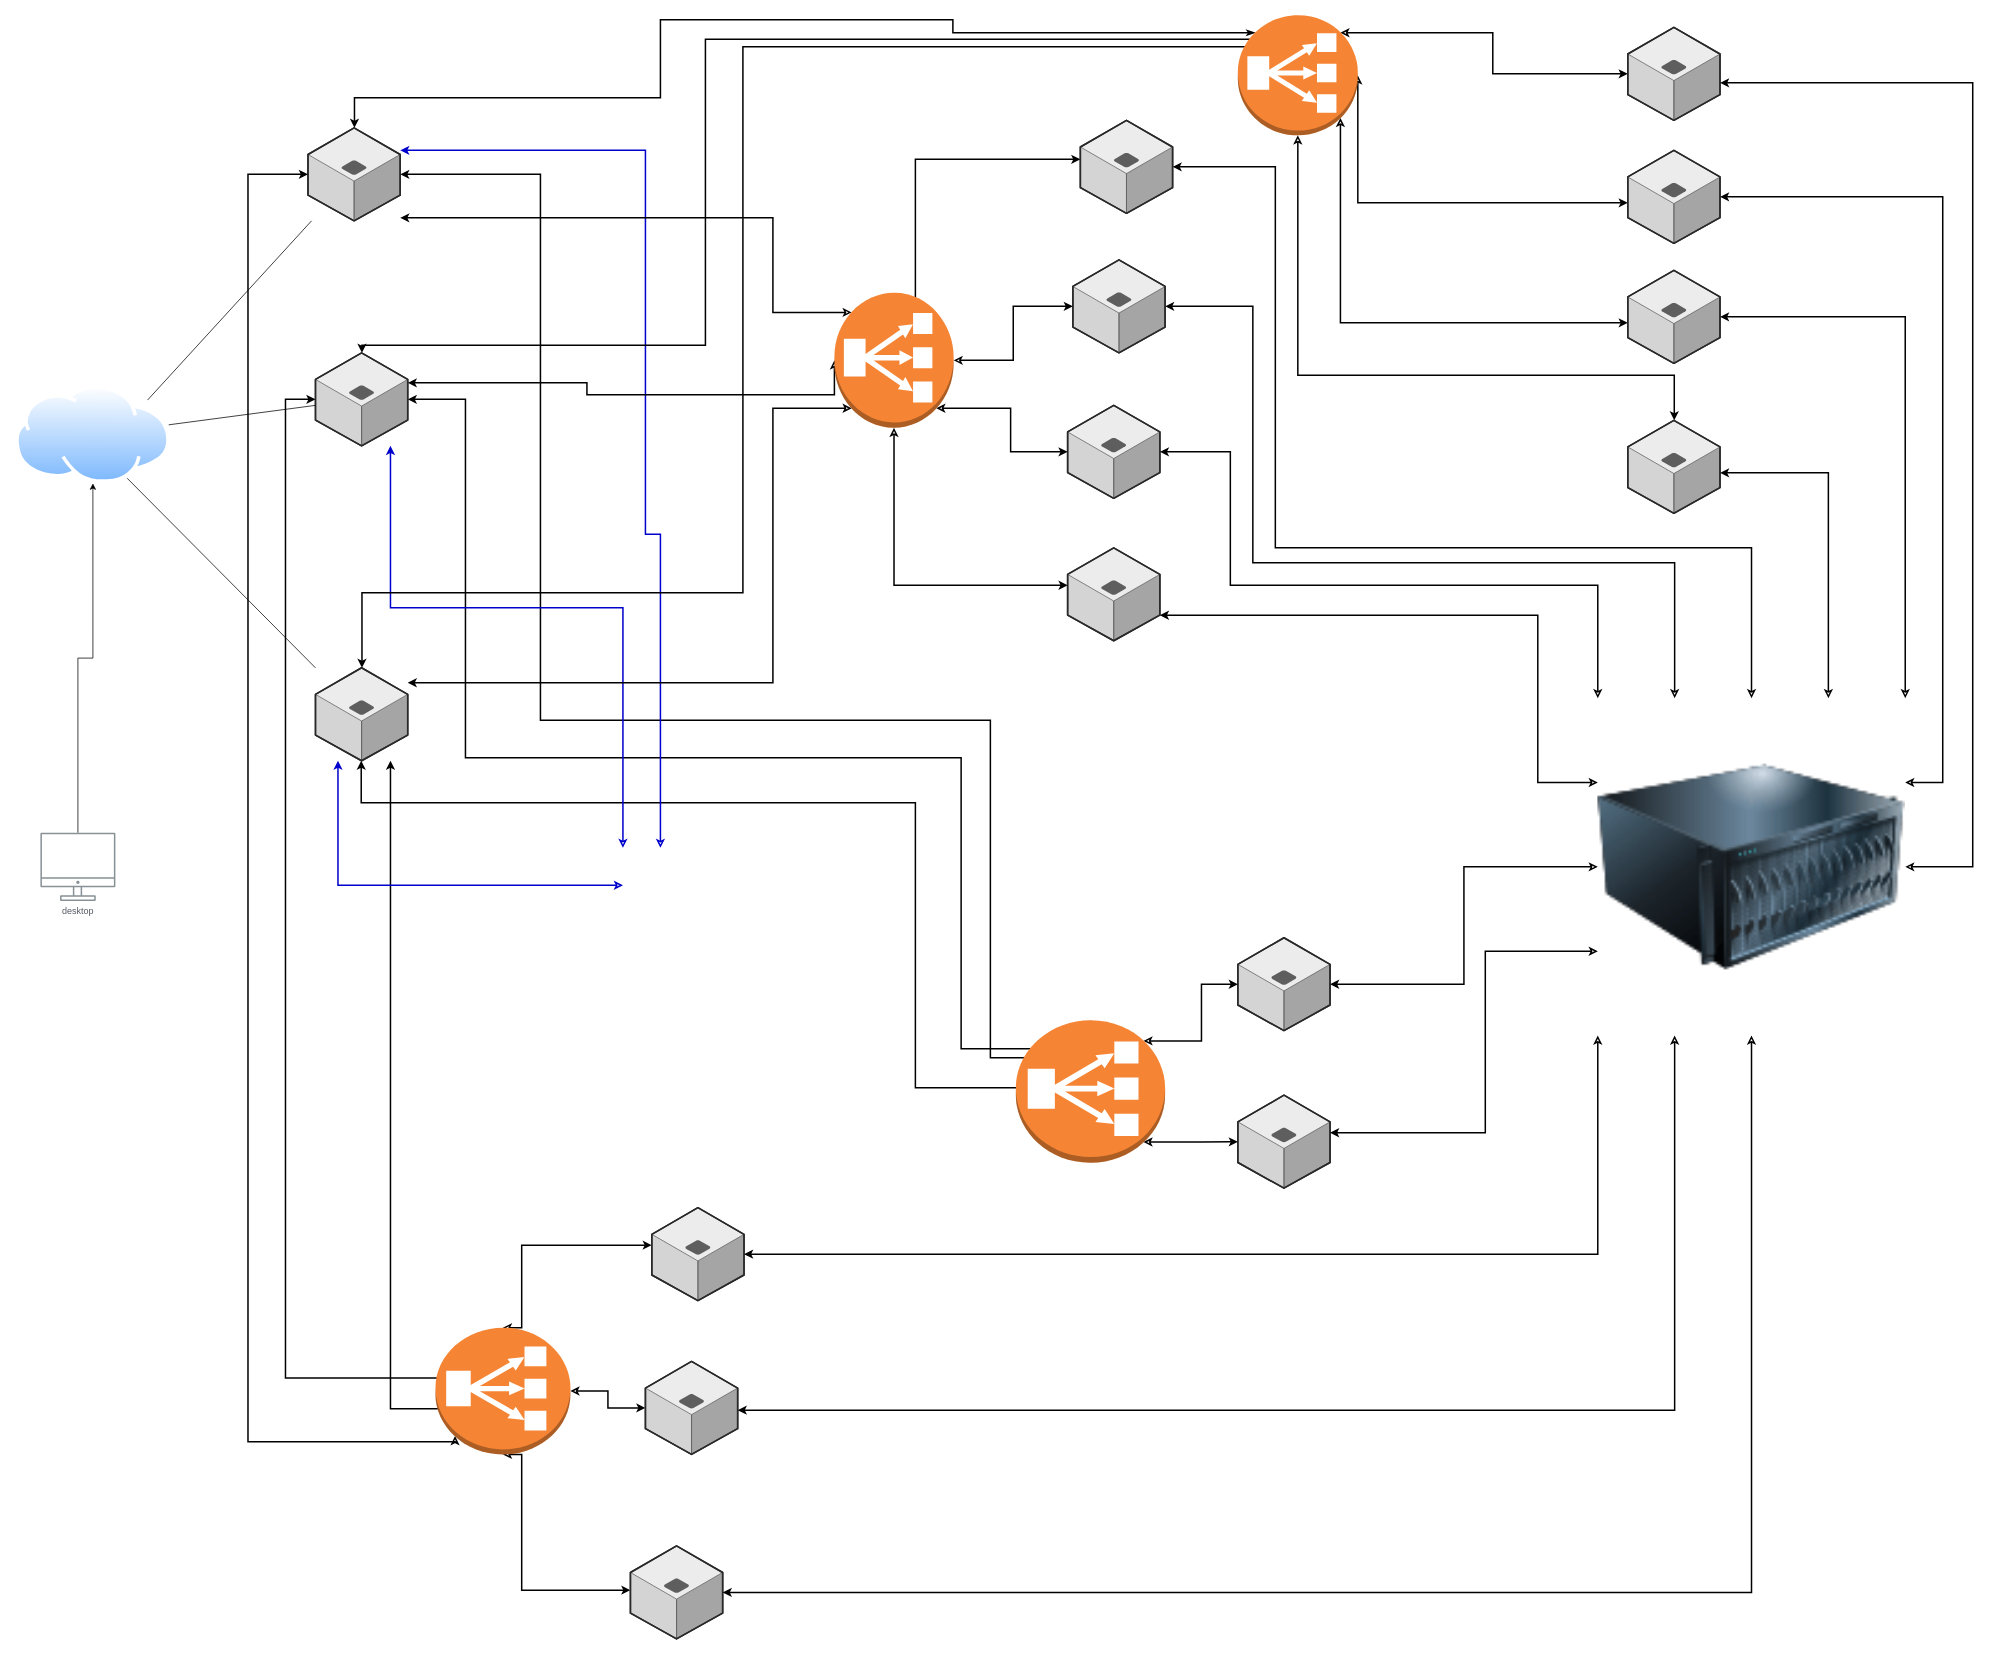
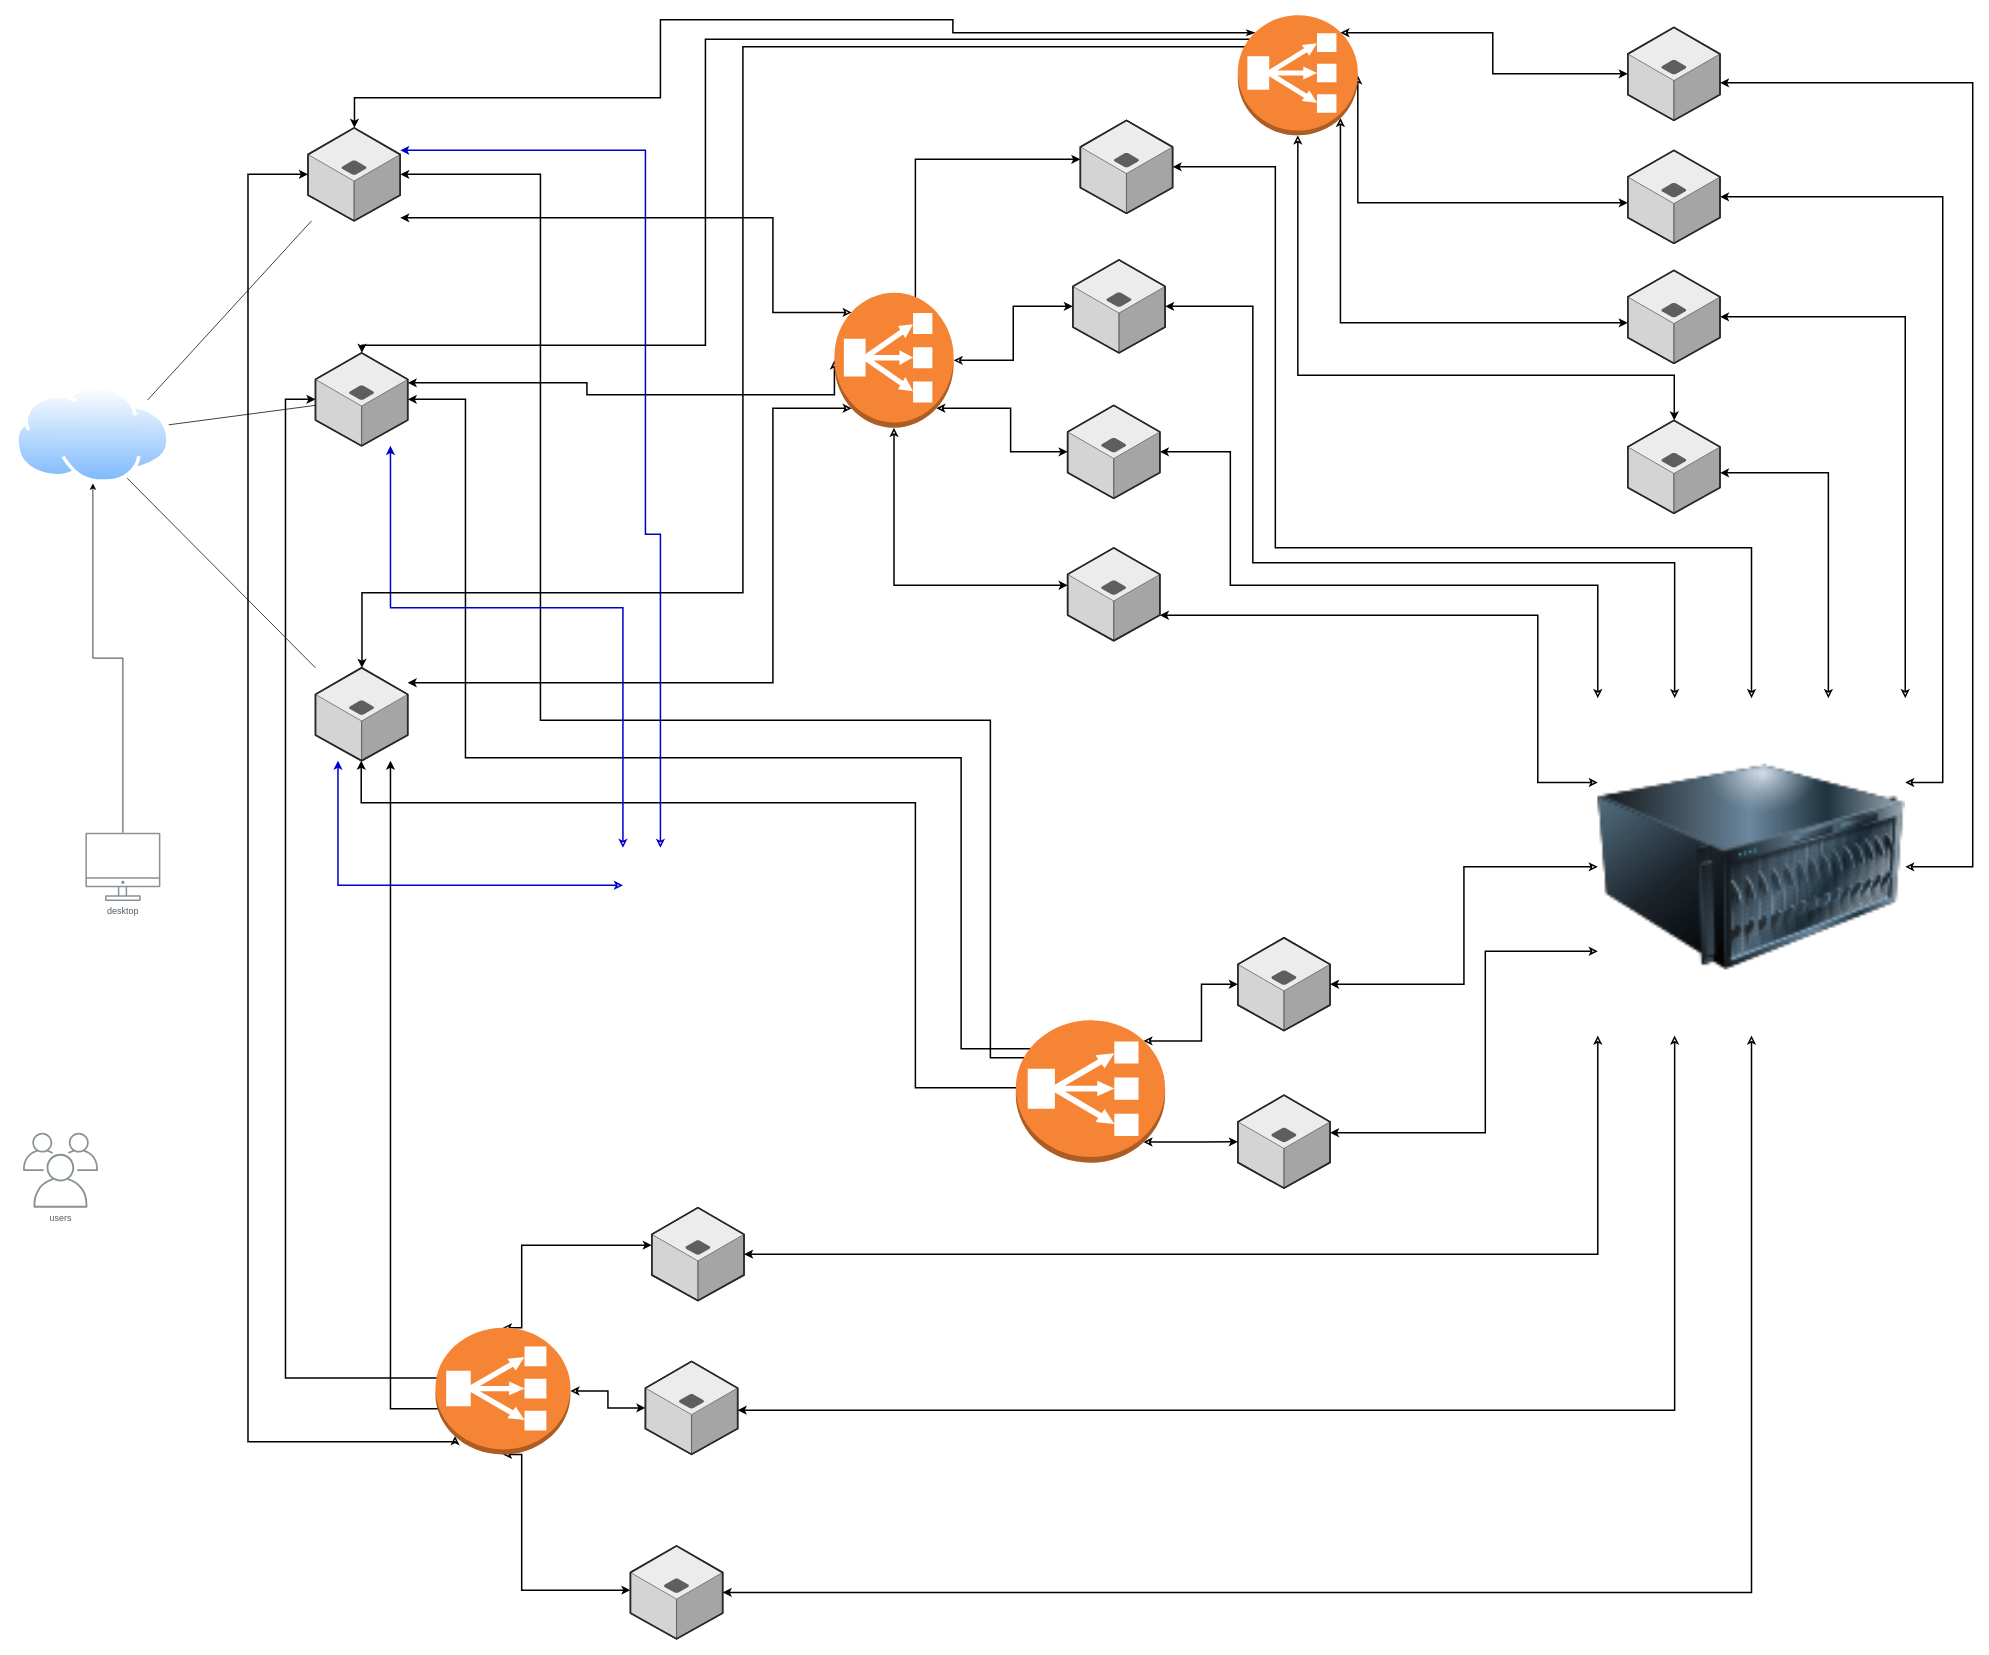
(78, 867) -> (123, 867)
none -> (60, 1170)
